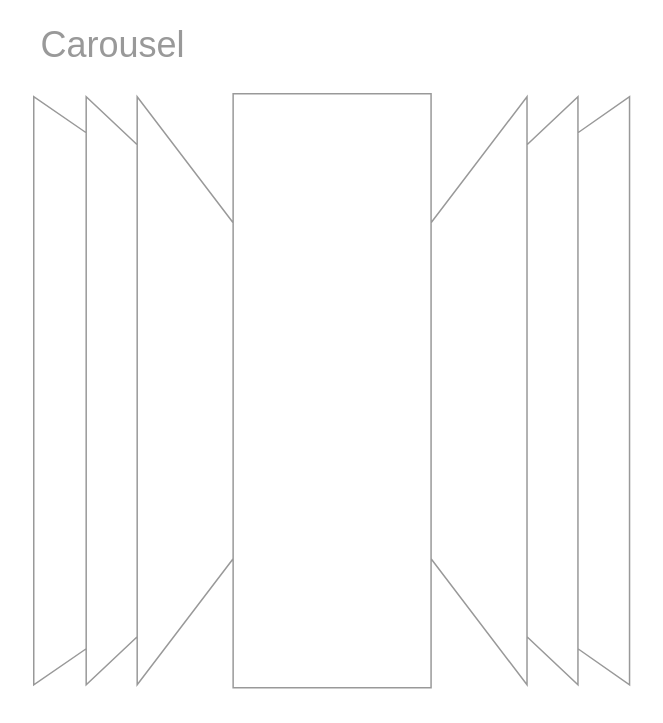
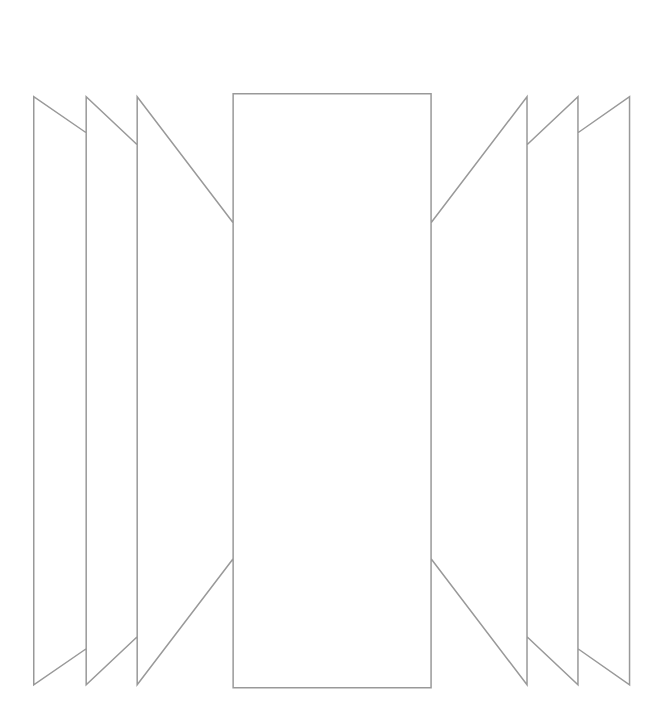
(181, 46) -> none
